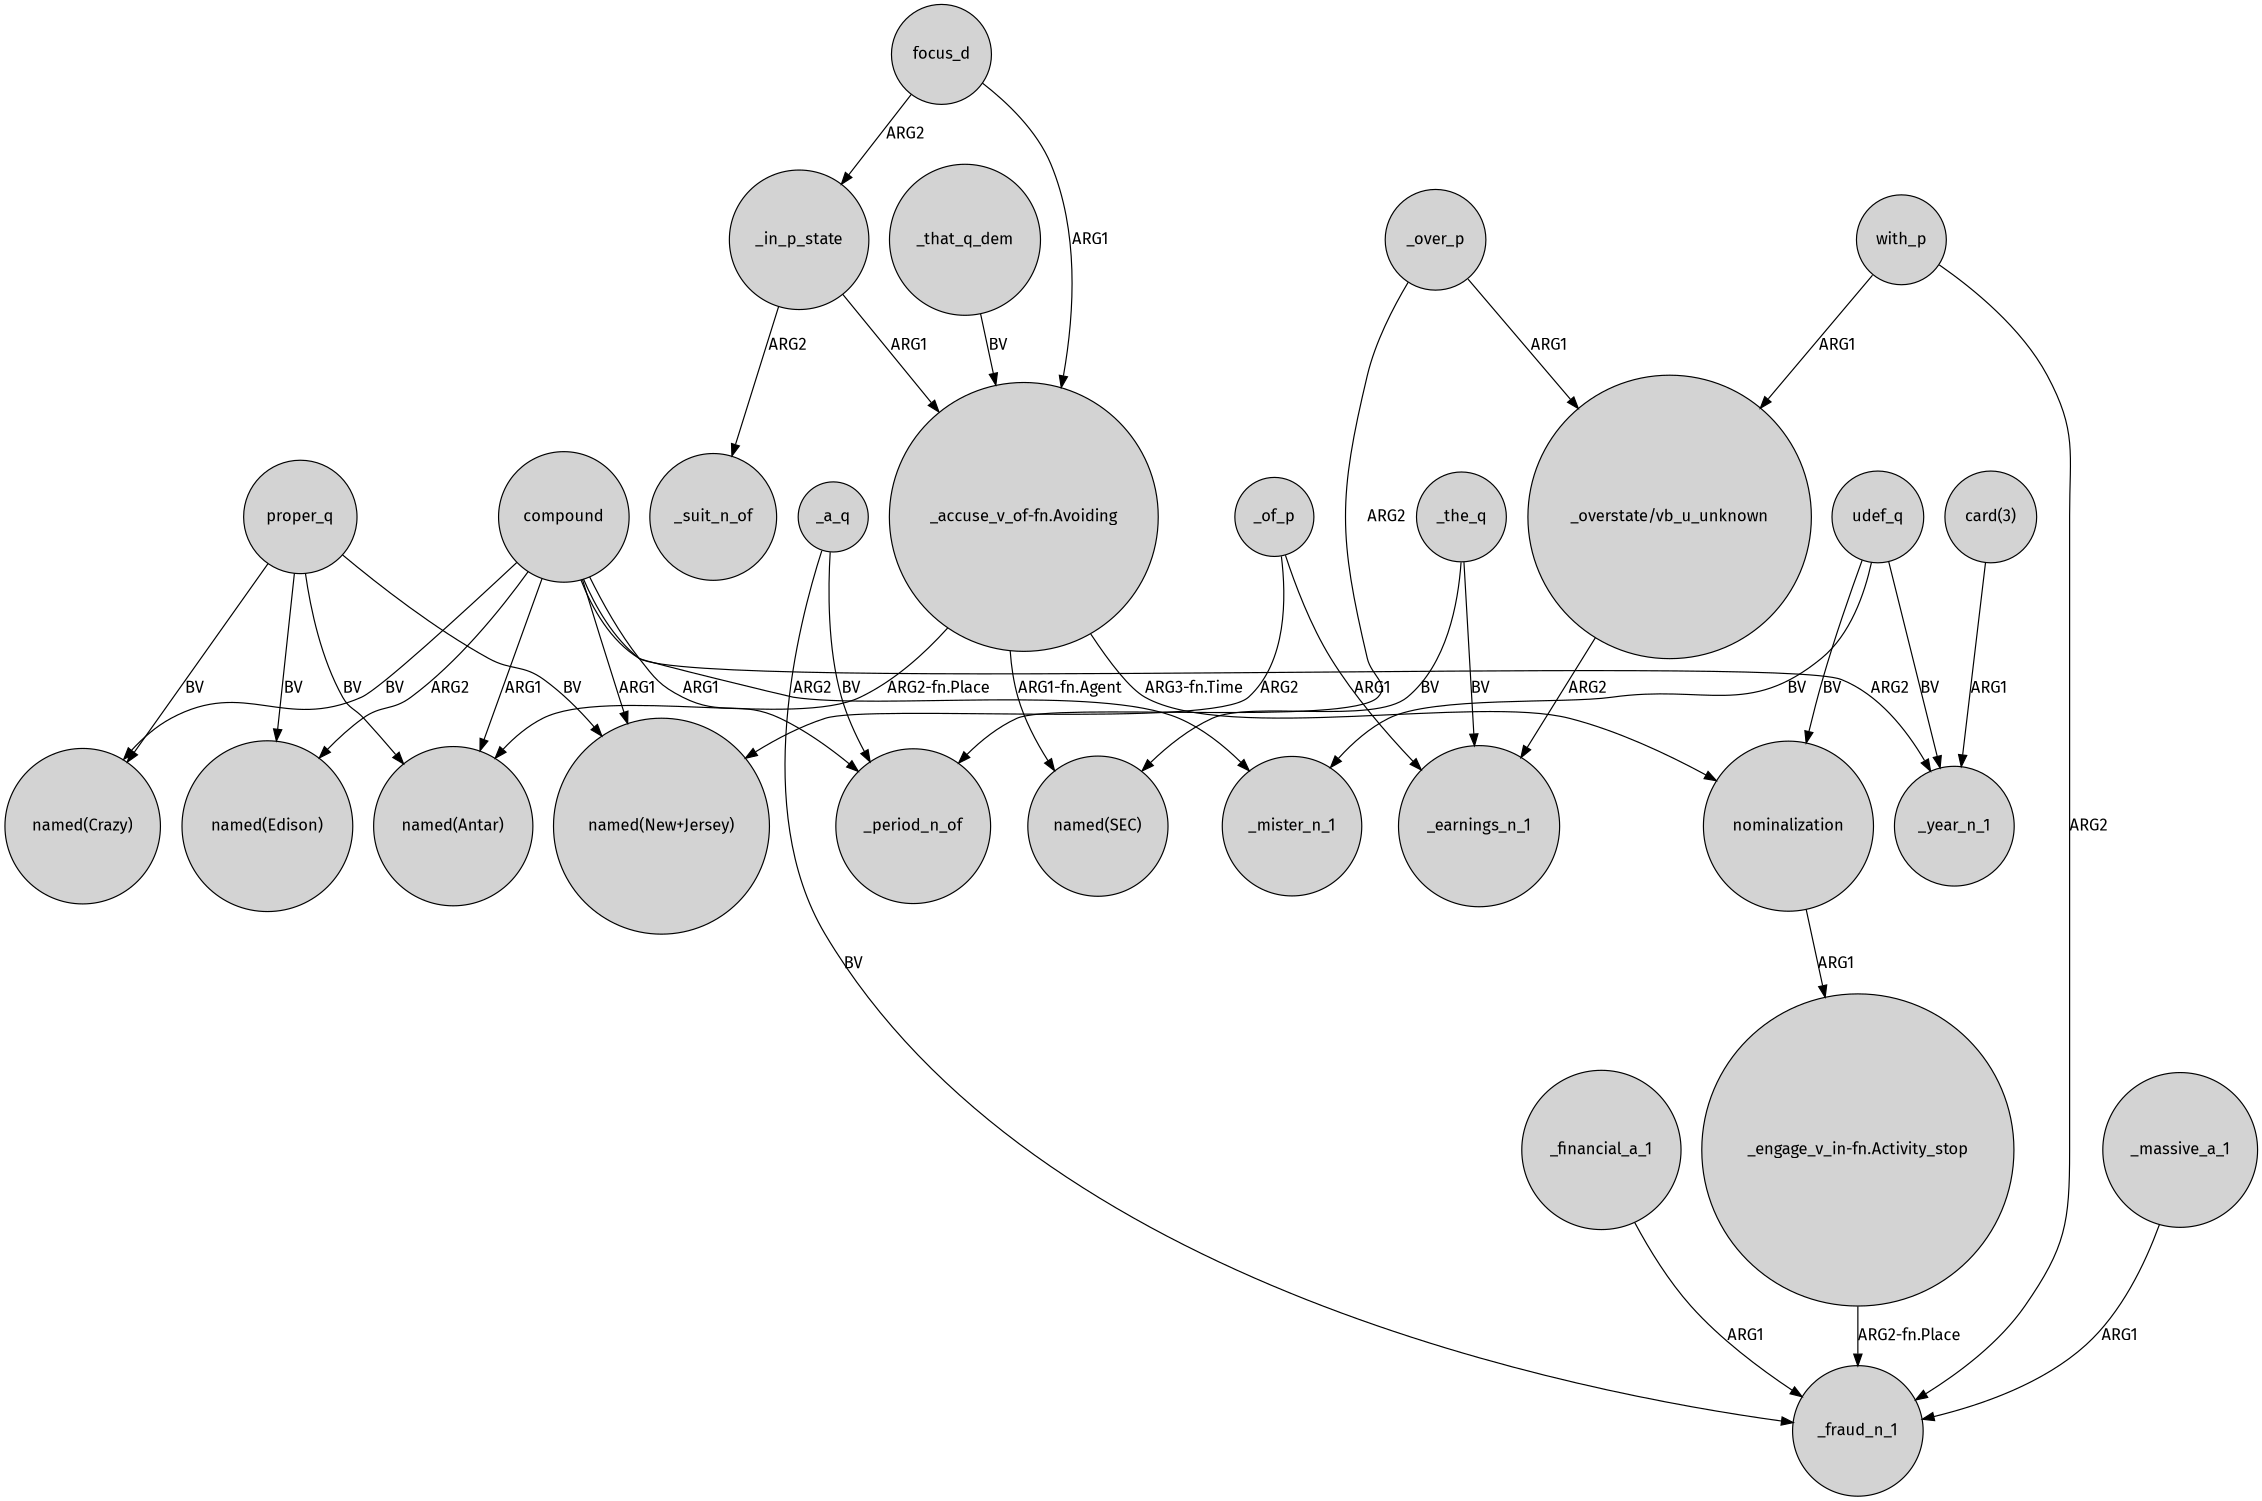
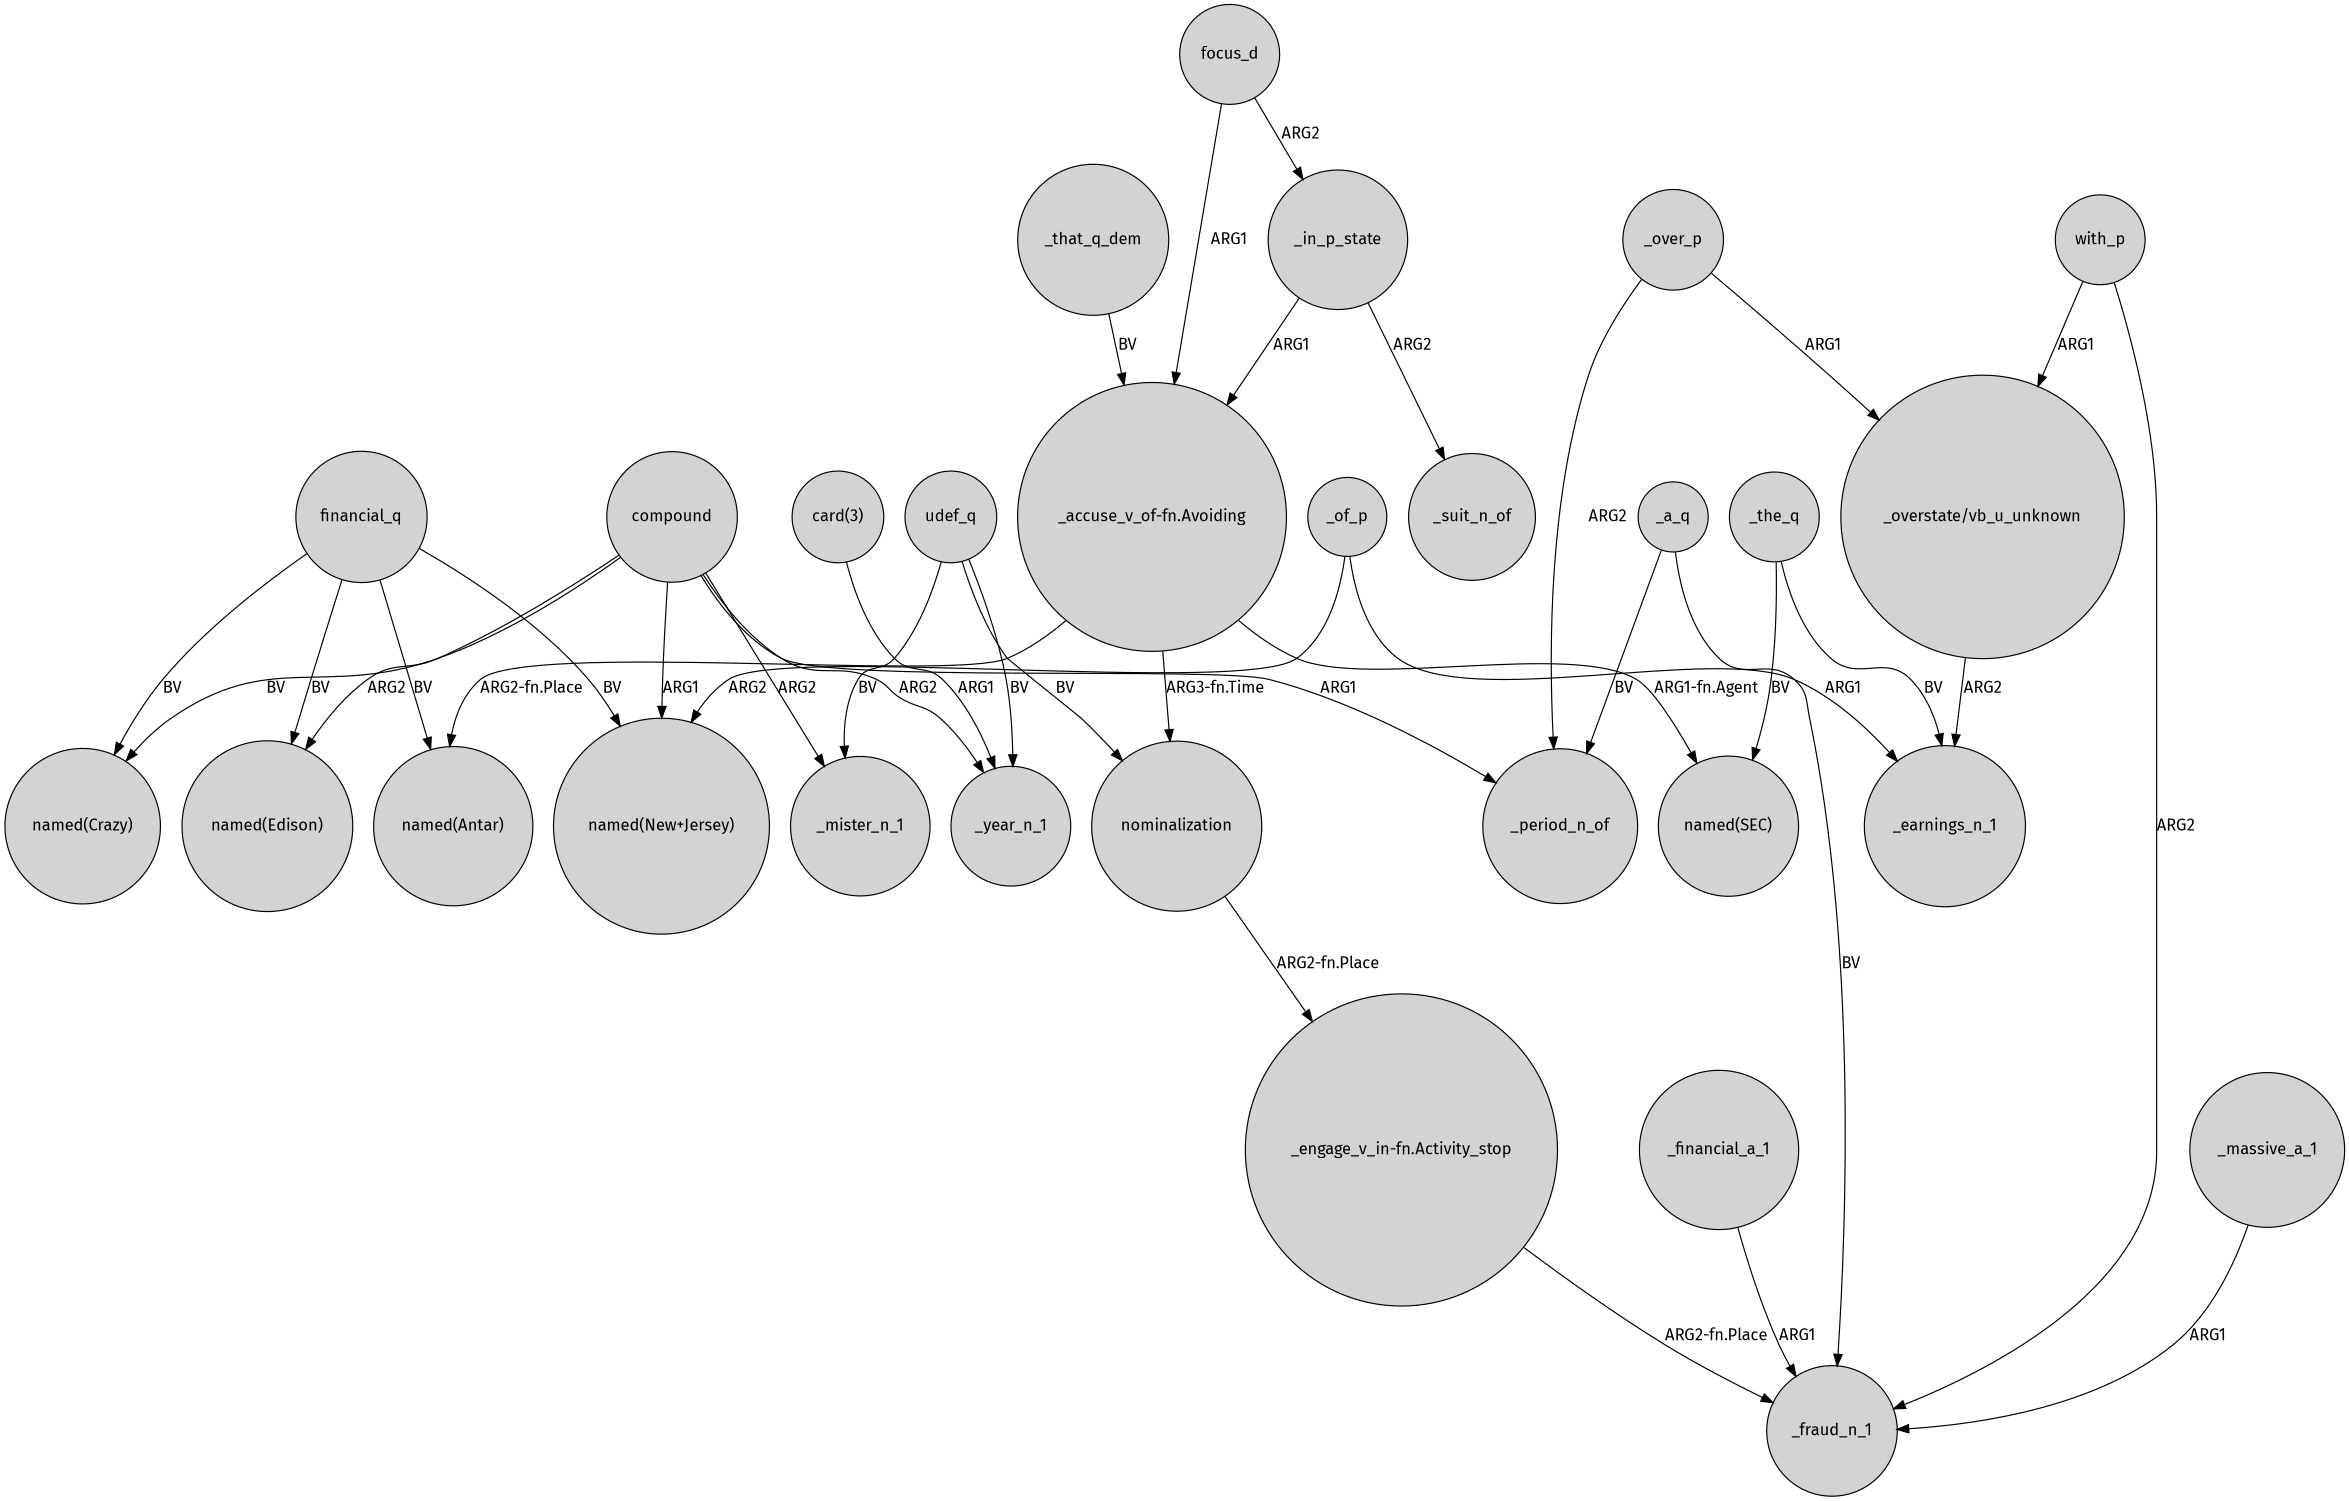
(300, 517) -> (361, 517)
(513, 659) -> none
(1836, 964) -> (1328, 964)
